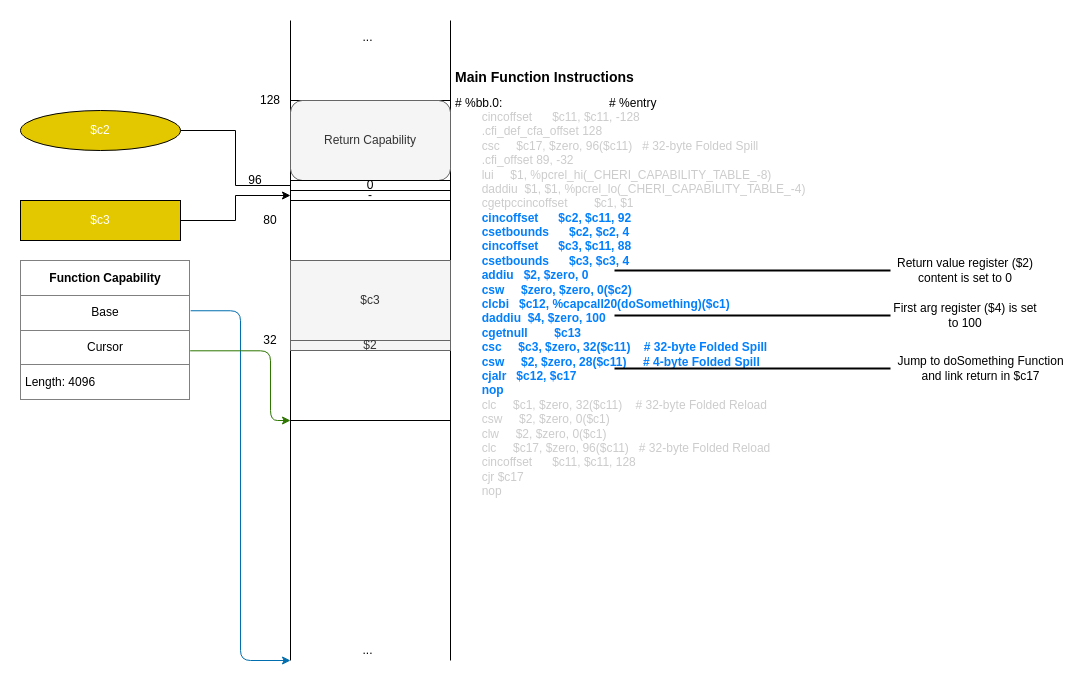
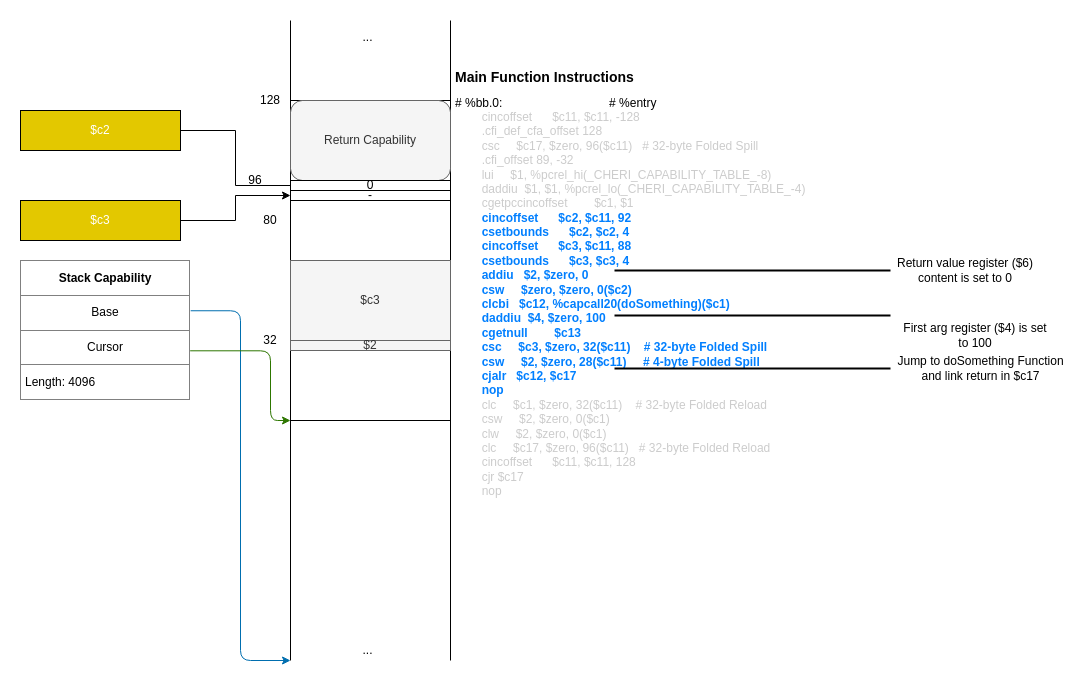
(101, 131) -> (101, 131)
(966, 271) -> (966, 271)
(77, 289) -> (68, 289)
(966, 316) -> (976, 336)
